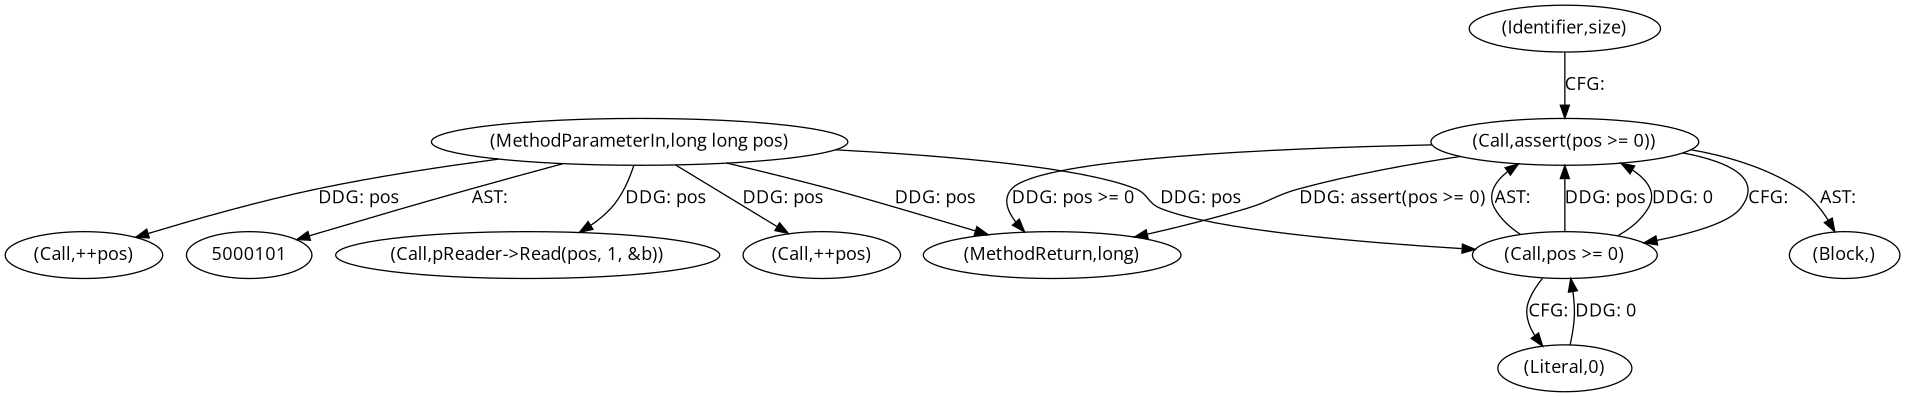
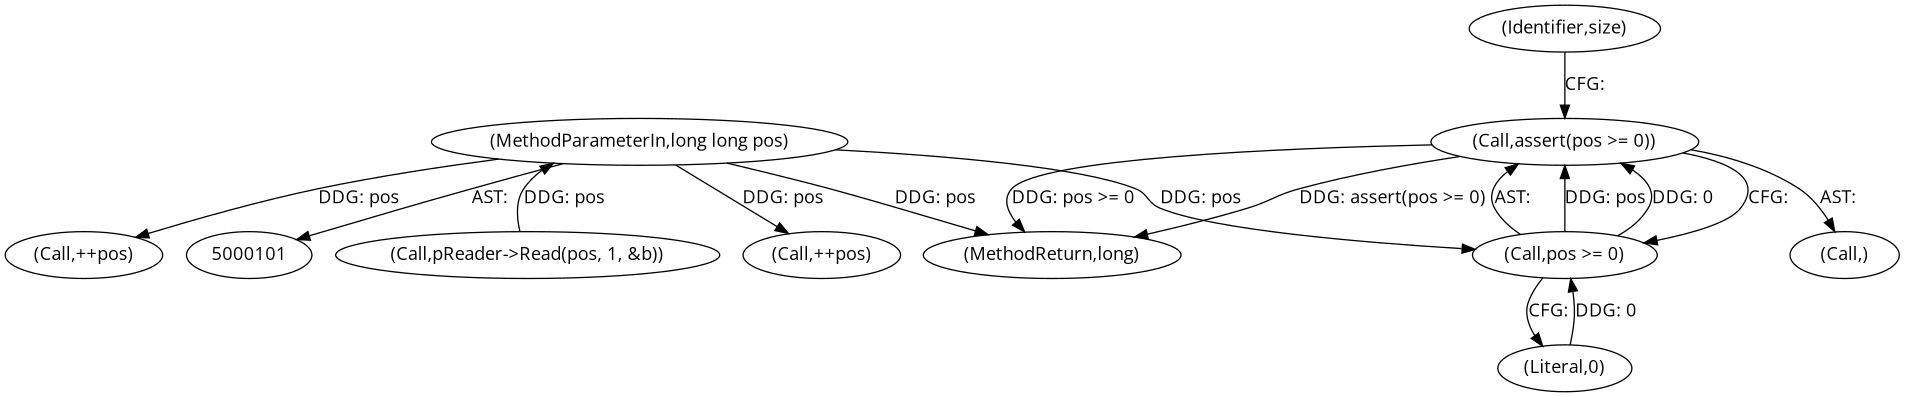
(618, 200) -> (520, 197)
(1845, 255) -> (1845, 255)
